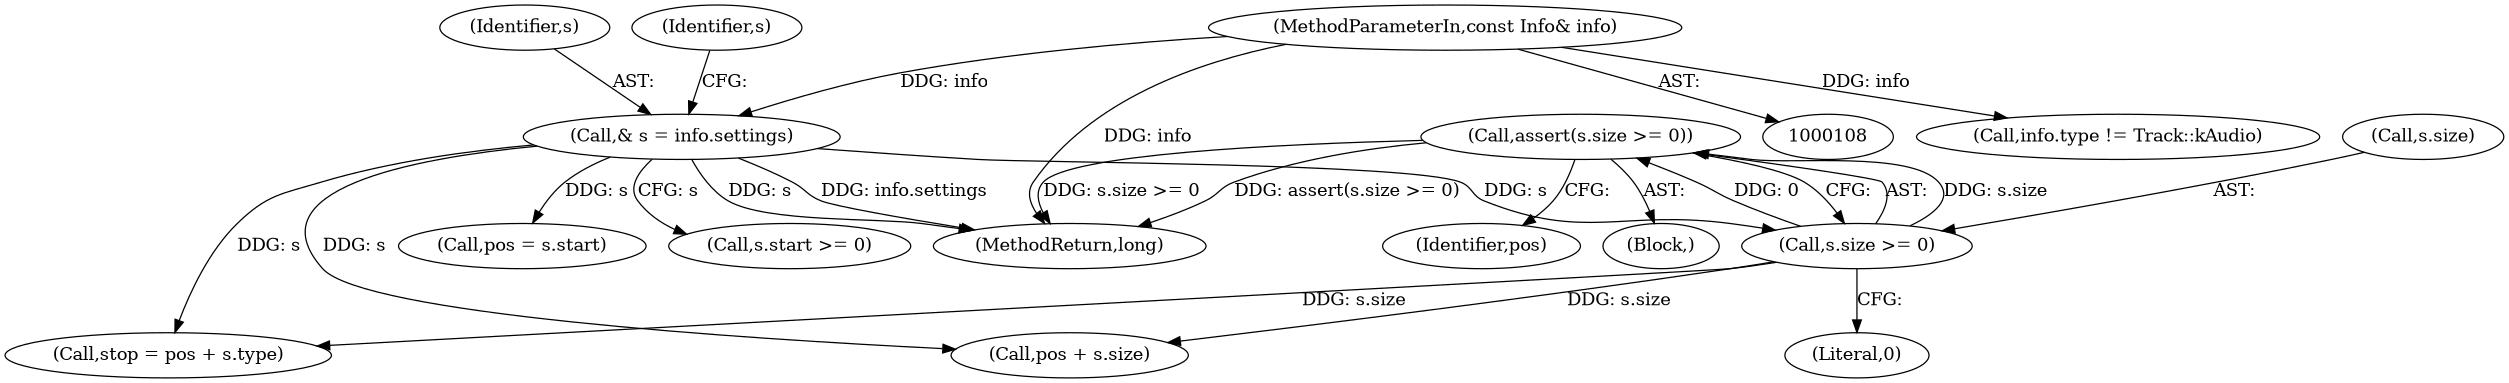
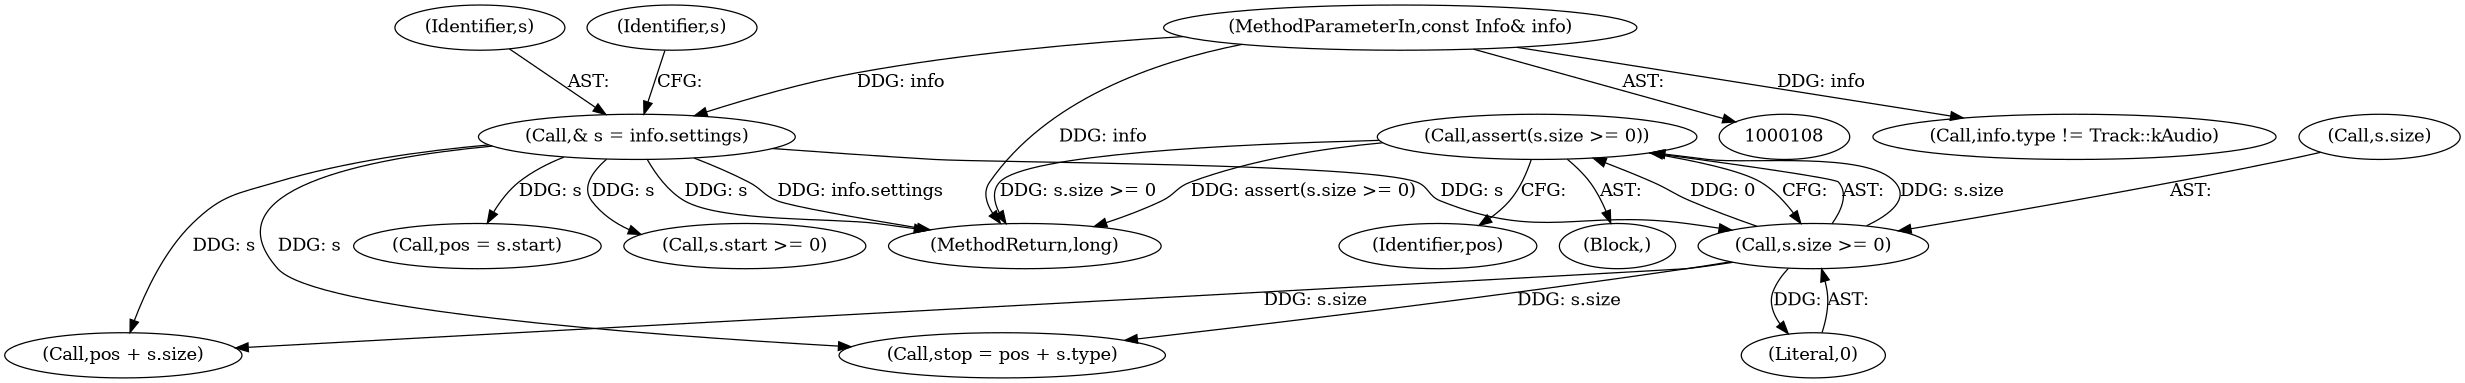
(669, 191) -> (624, 191)
(1883, 301) -> (1800, 301)
none -> (1827, 307)
